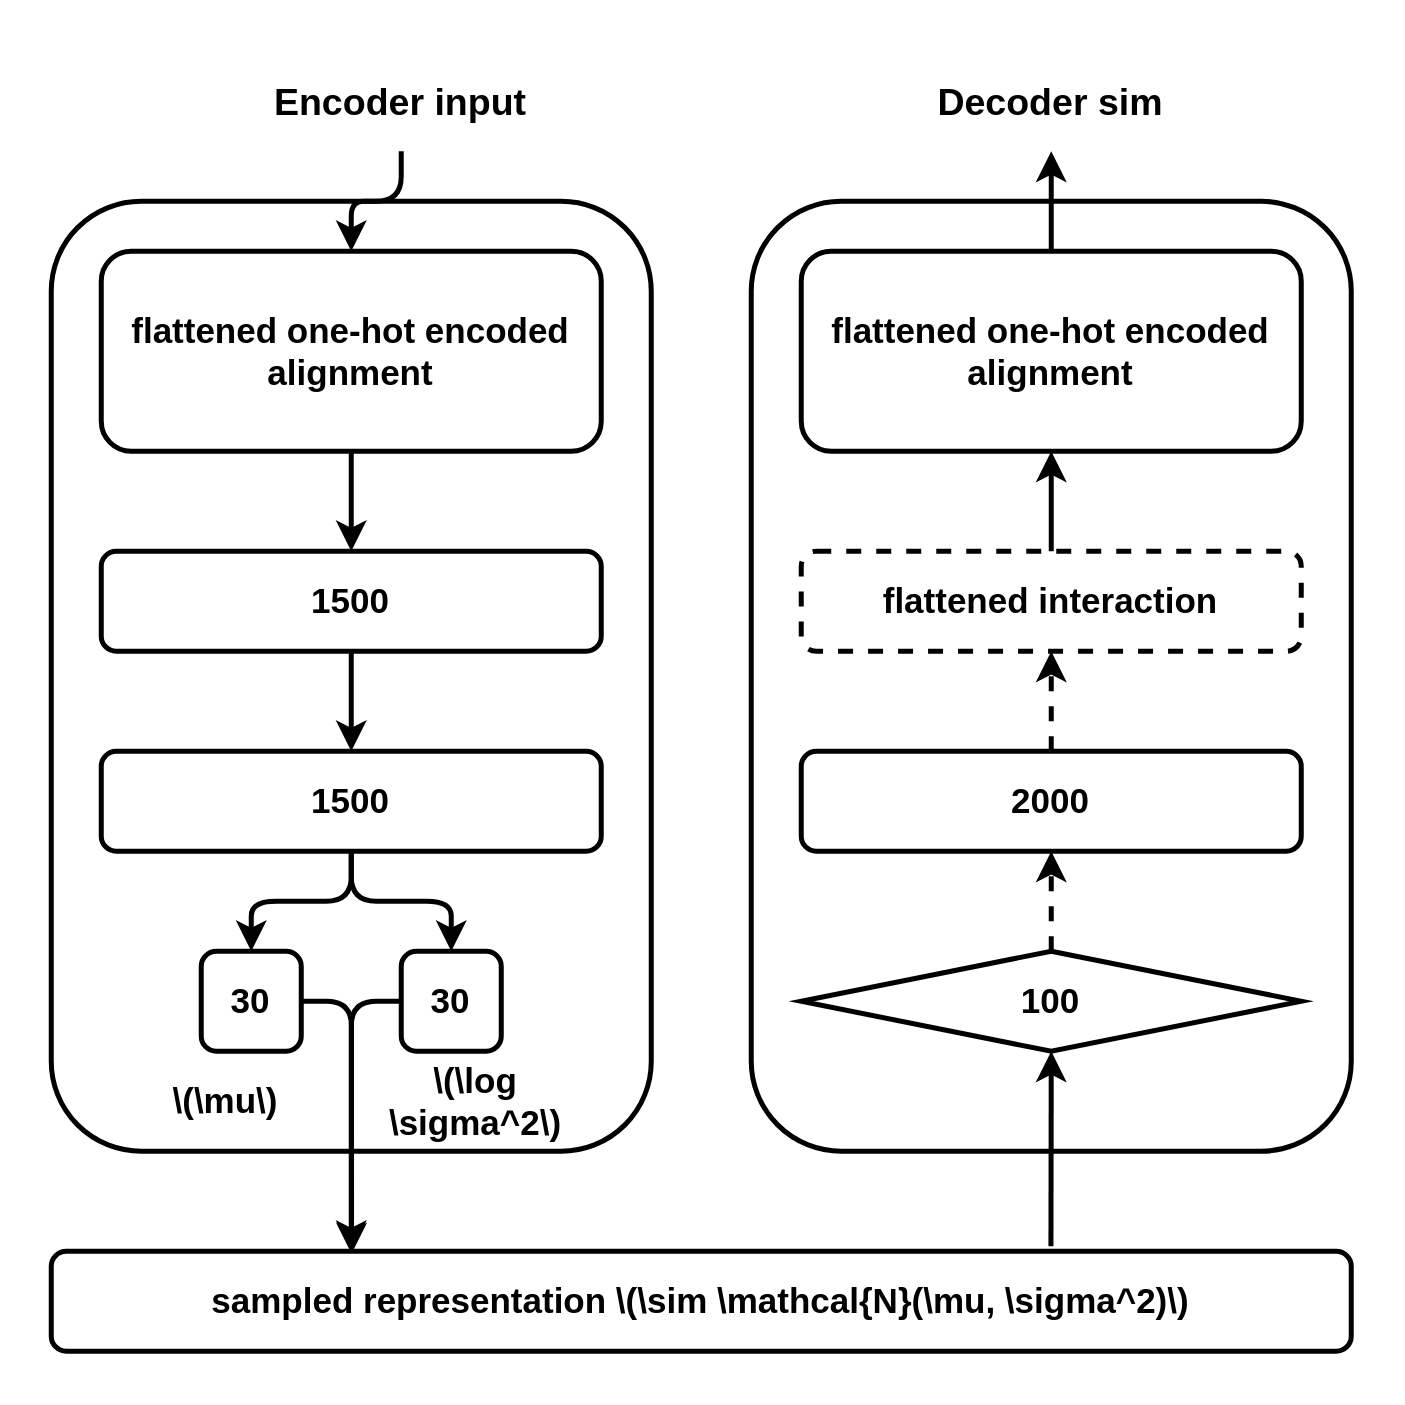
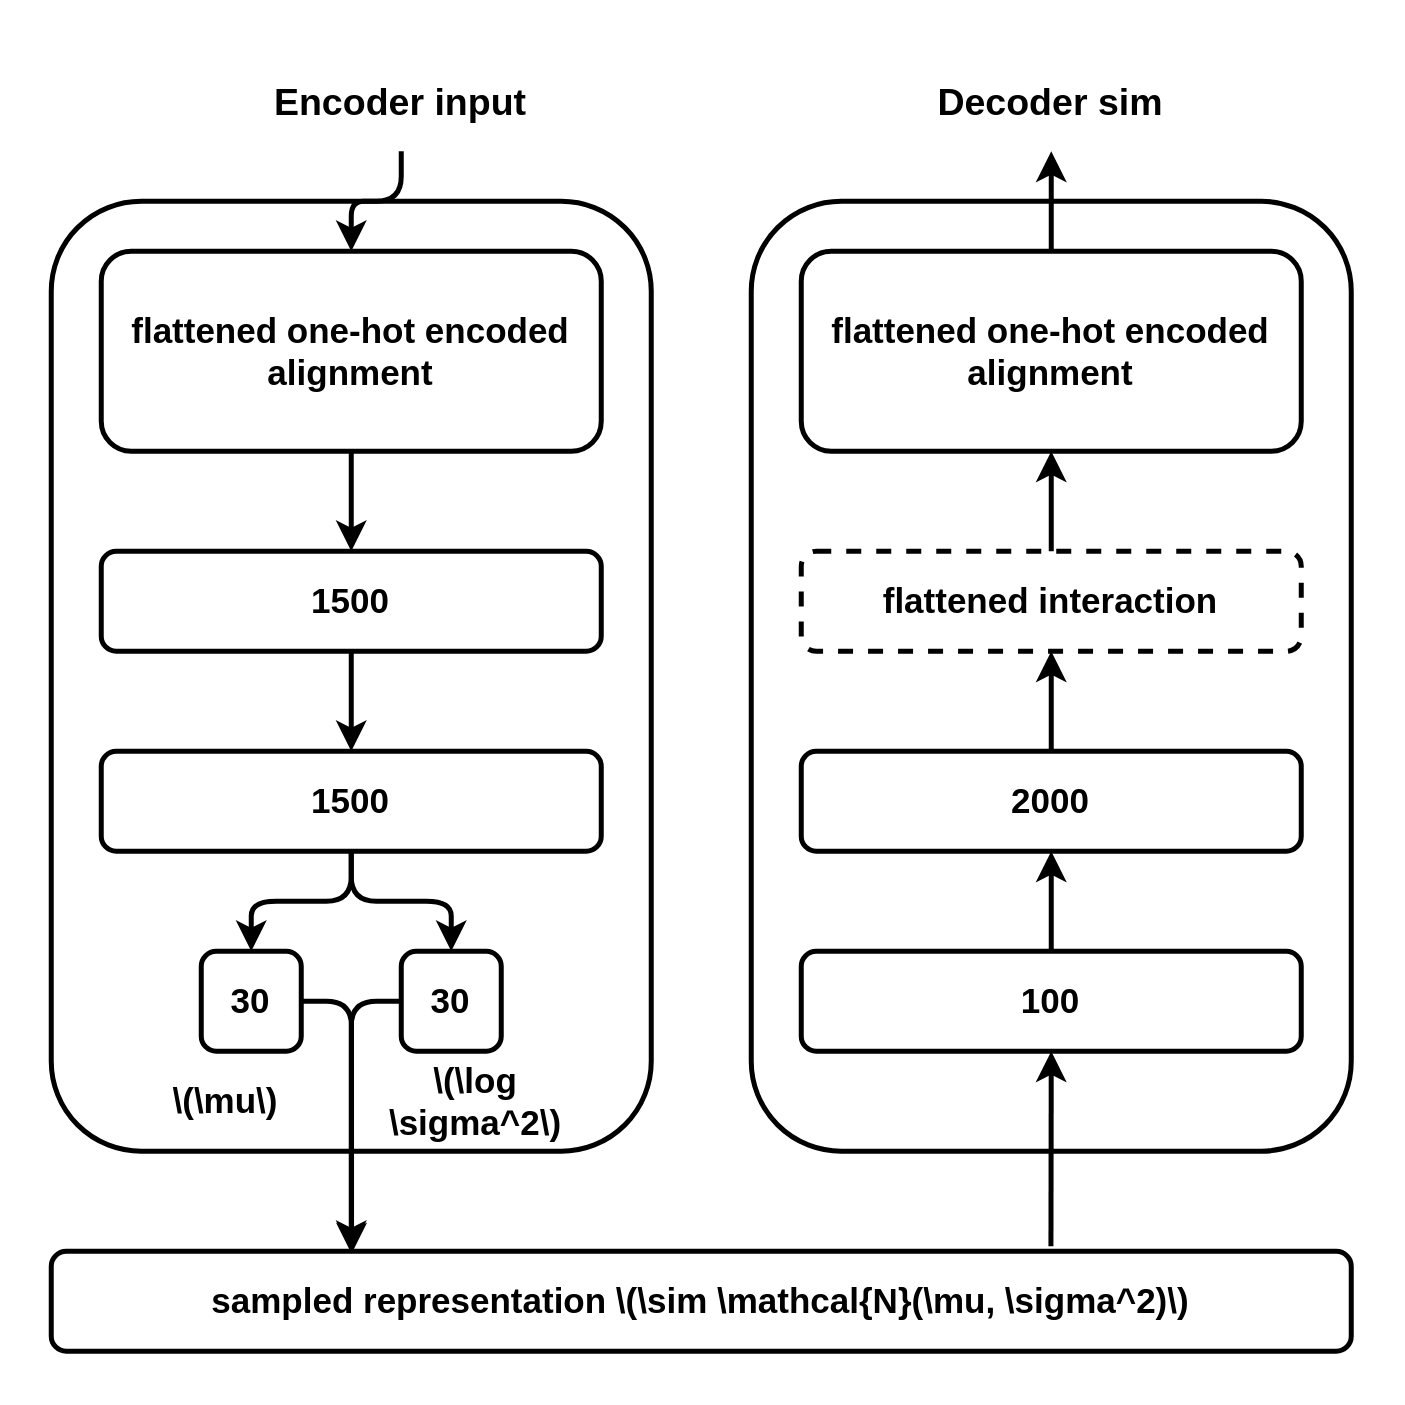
(1051, 728) -> (1051, 728)
(1051, 928) -> (1051, 928)
(1051, 1001) -> (1051, 1001)
